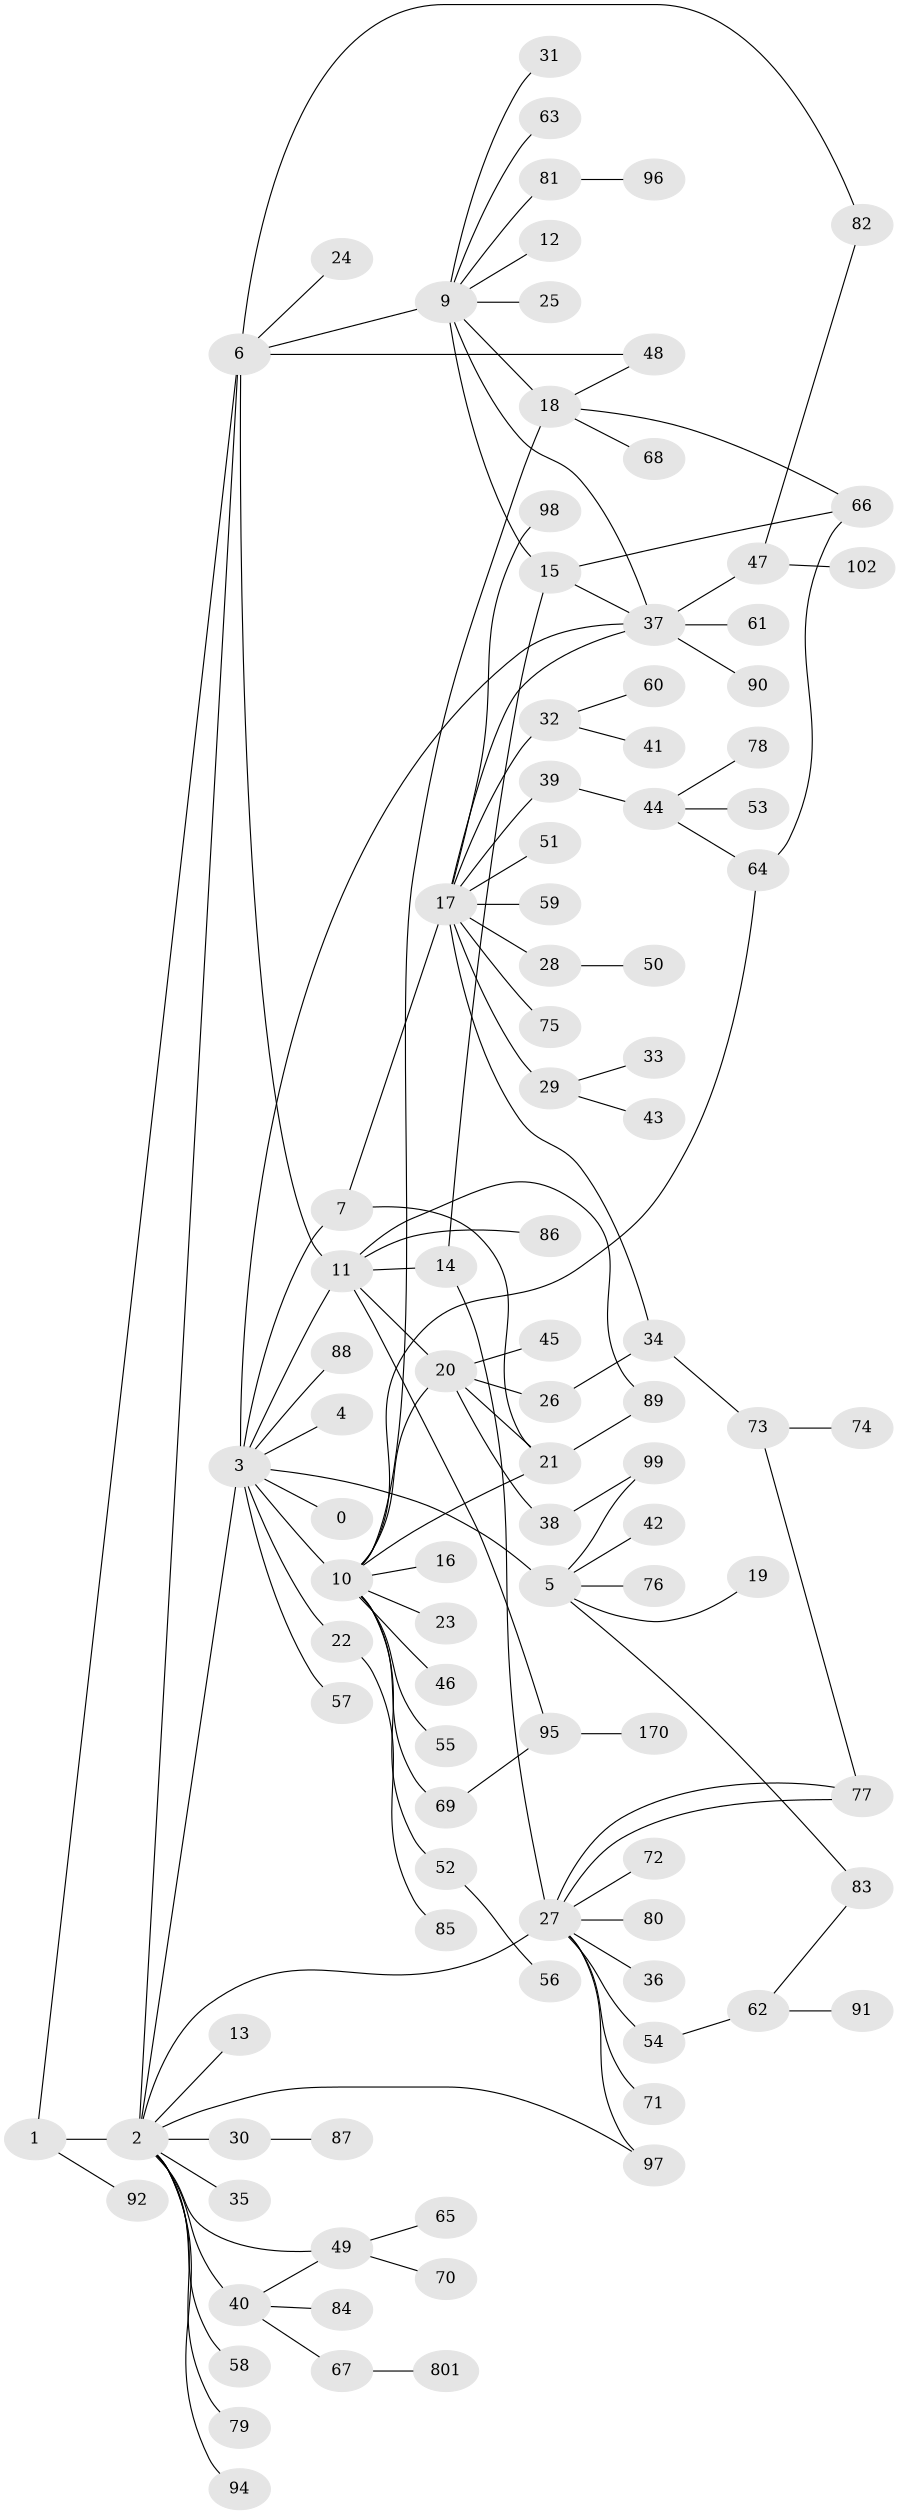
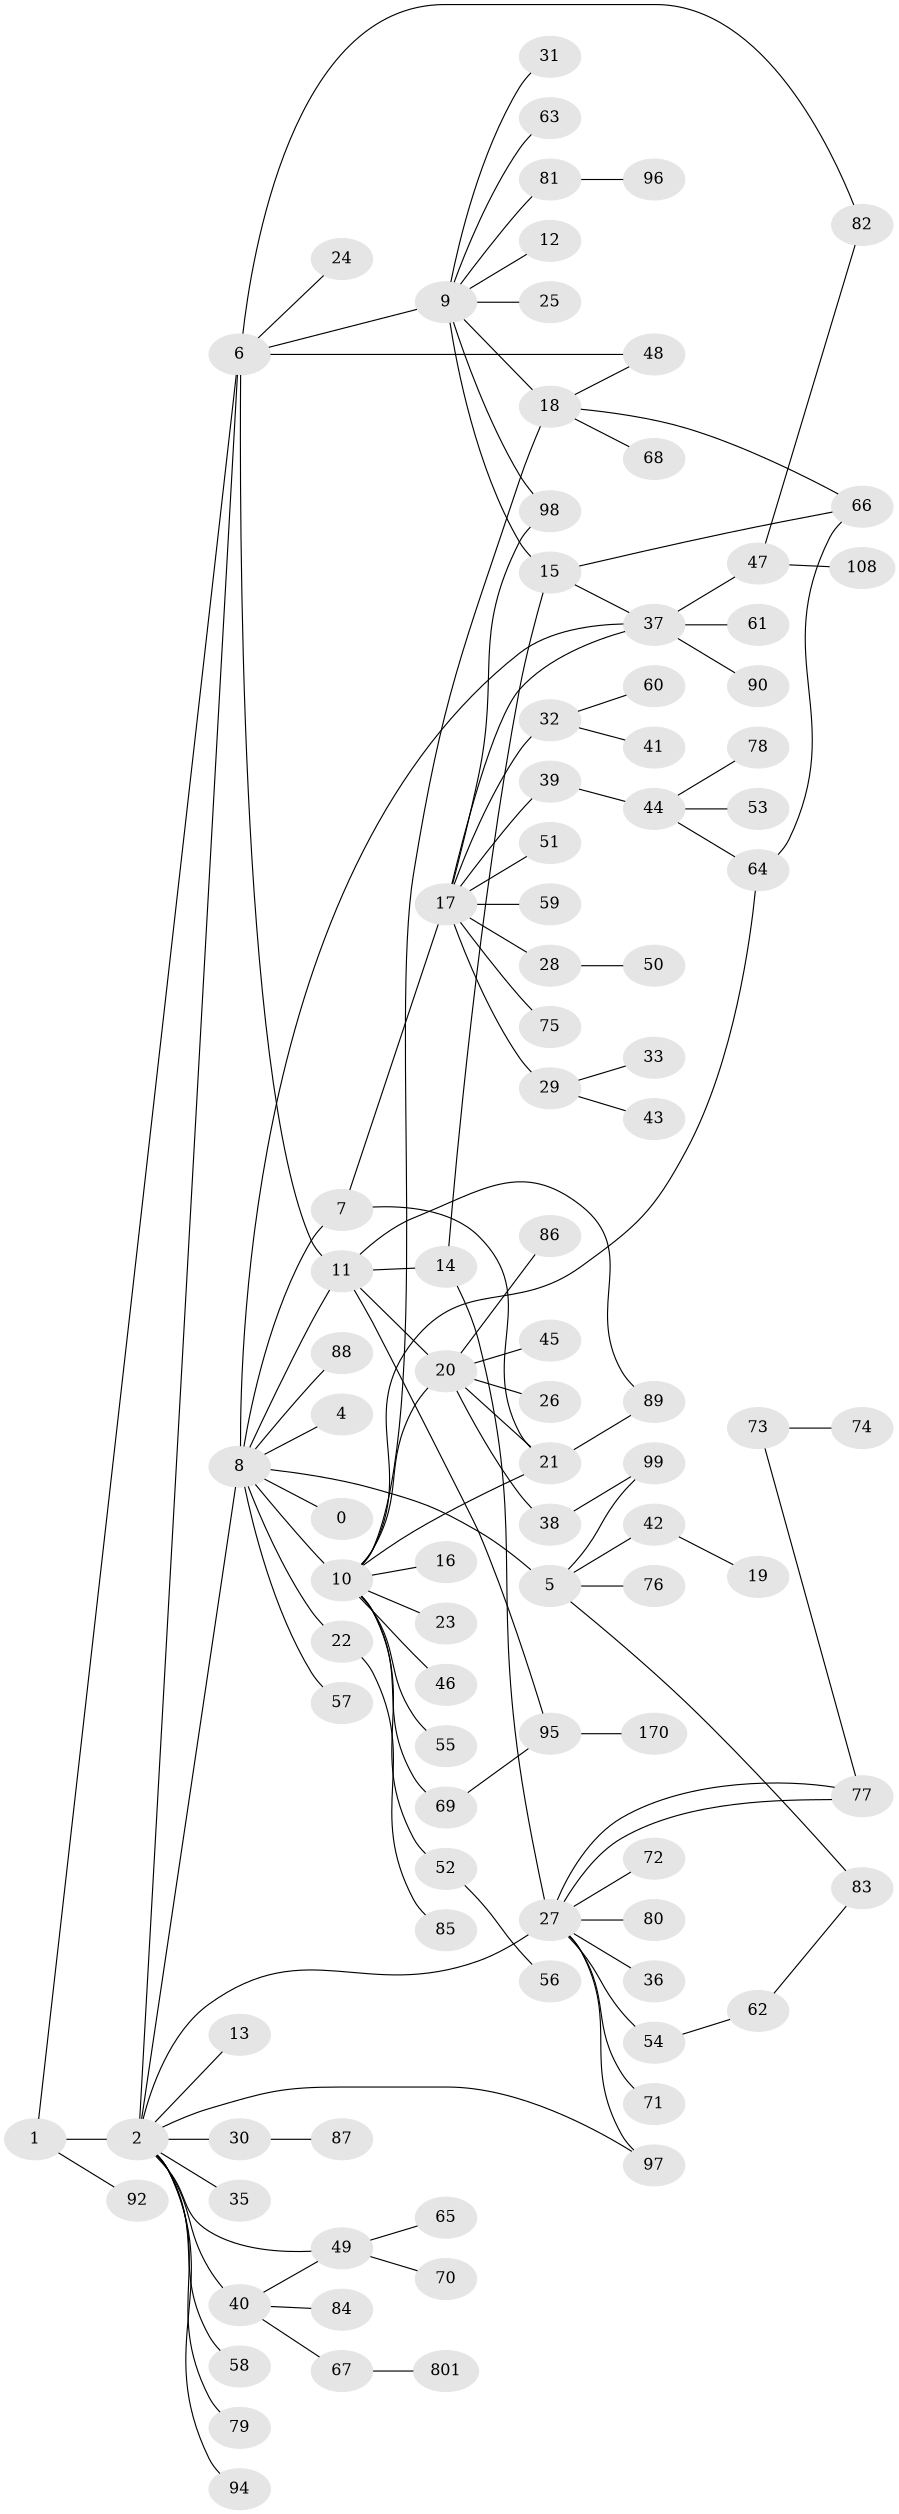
(554, 461) -> (487, 411)
(862, 568) -> (862, 568)
(440, 1232) -> (498, 1304)
(654, 1341) -> none
(240, 1467) -> (240, 1467)
(657, 1622) -> (706, 1551)
(862, 2011) -> none
